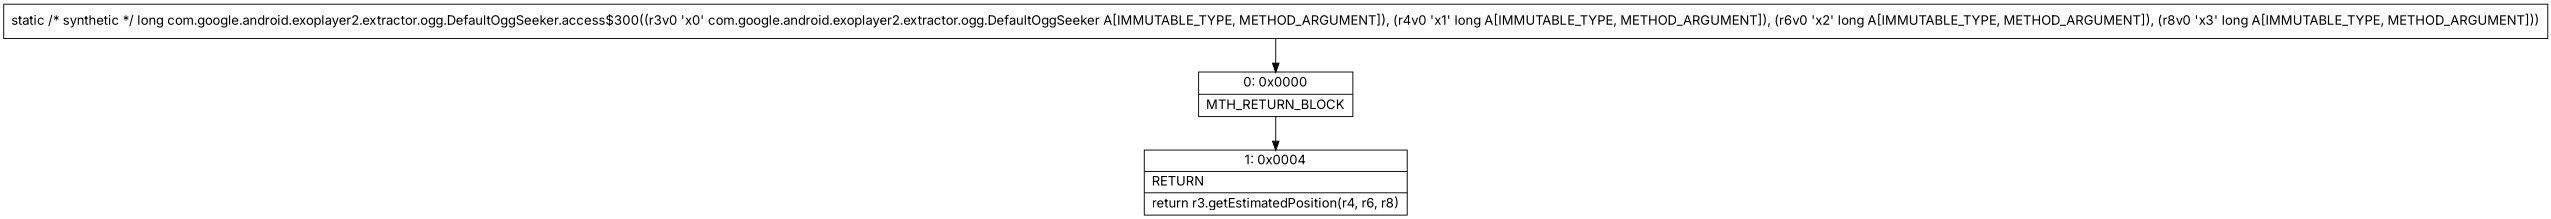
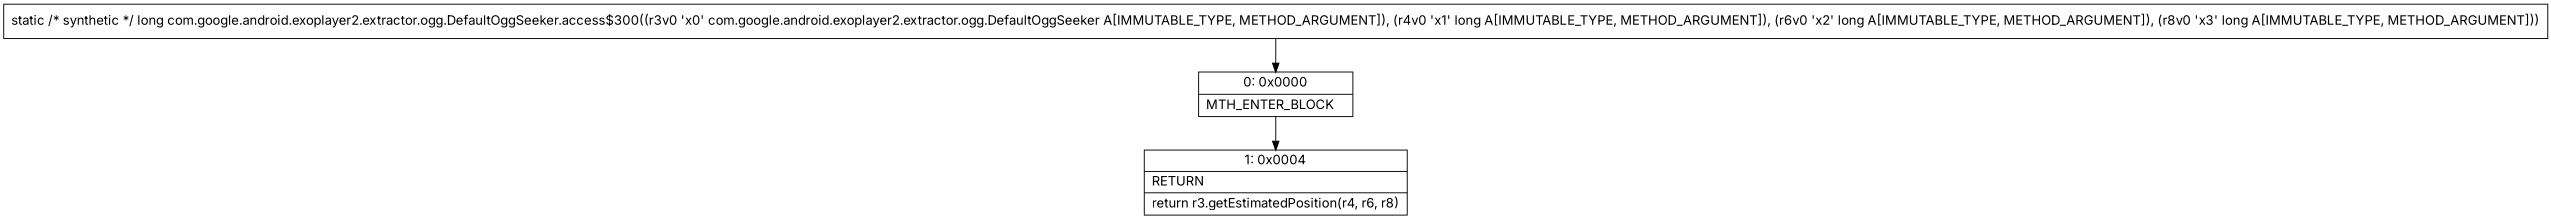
(1276, 105) -> (1271, 105)
